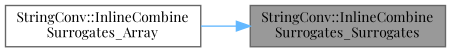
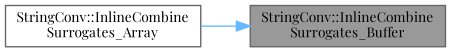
(348, 26) -> (348, 26)
